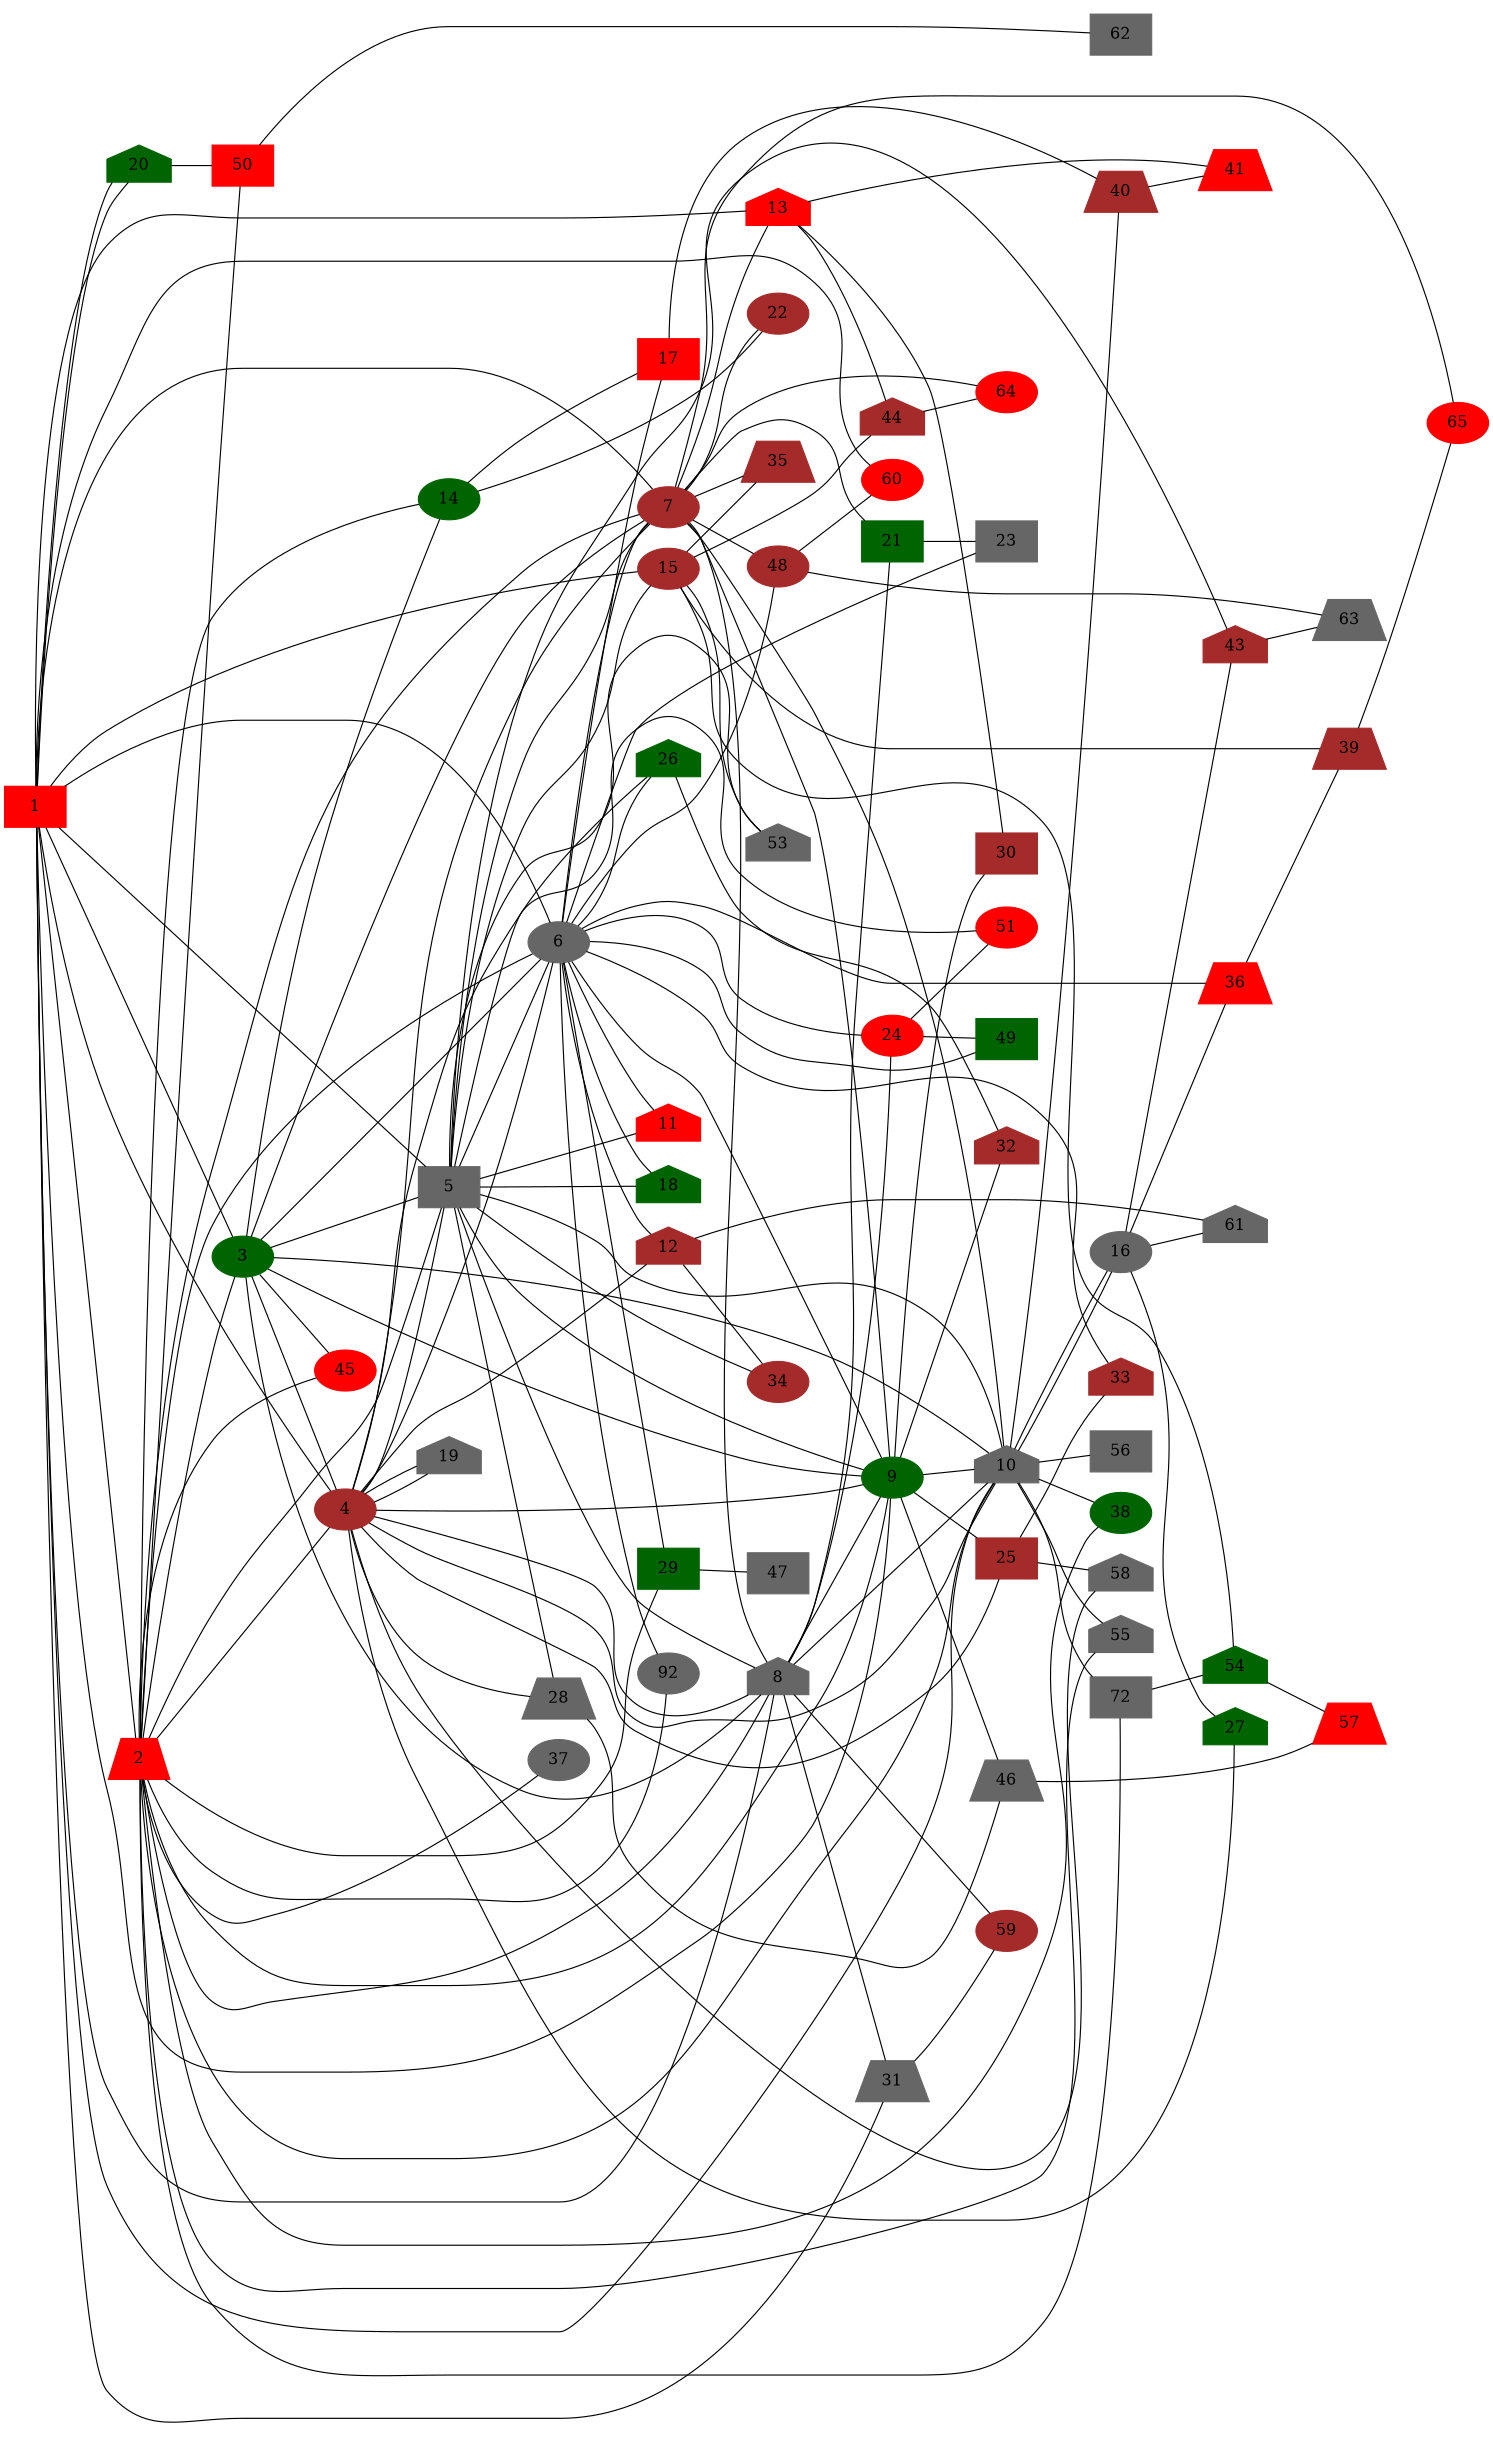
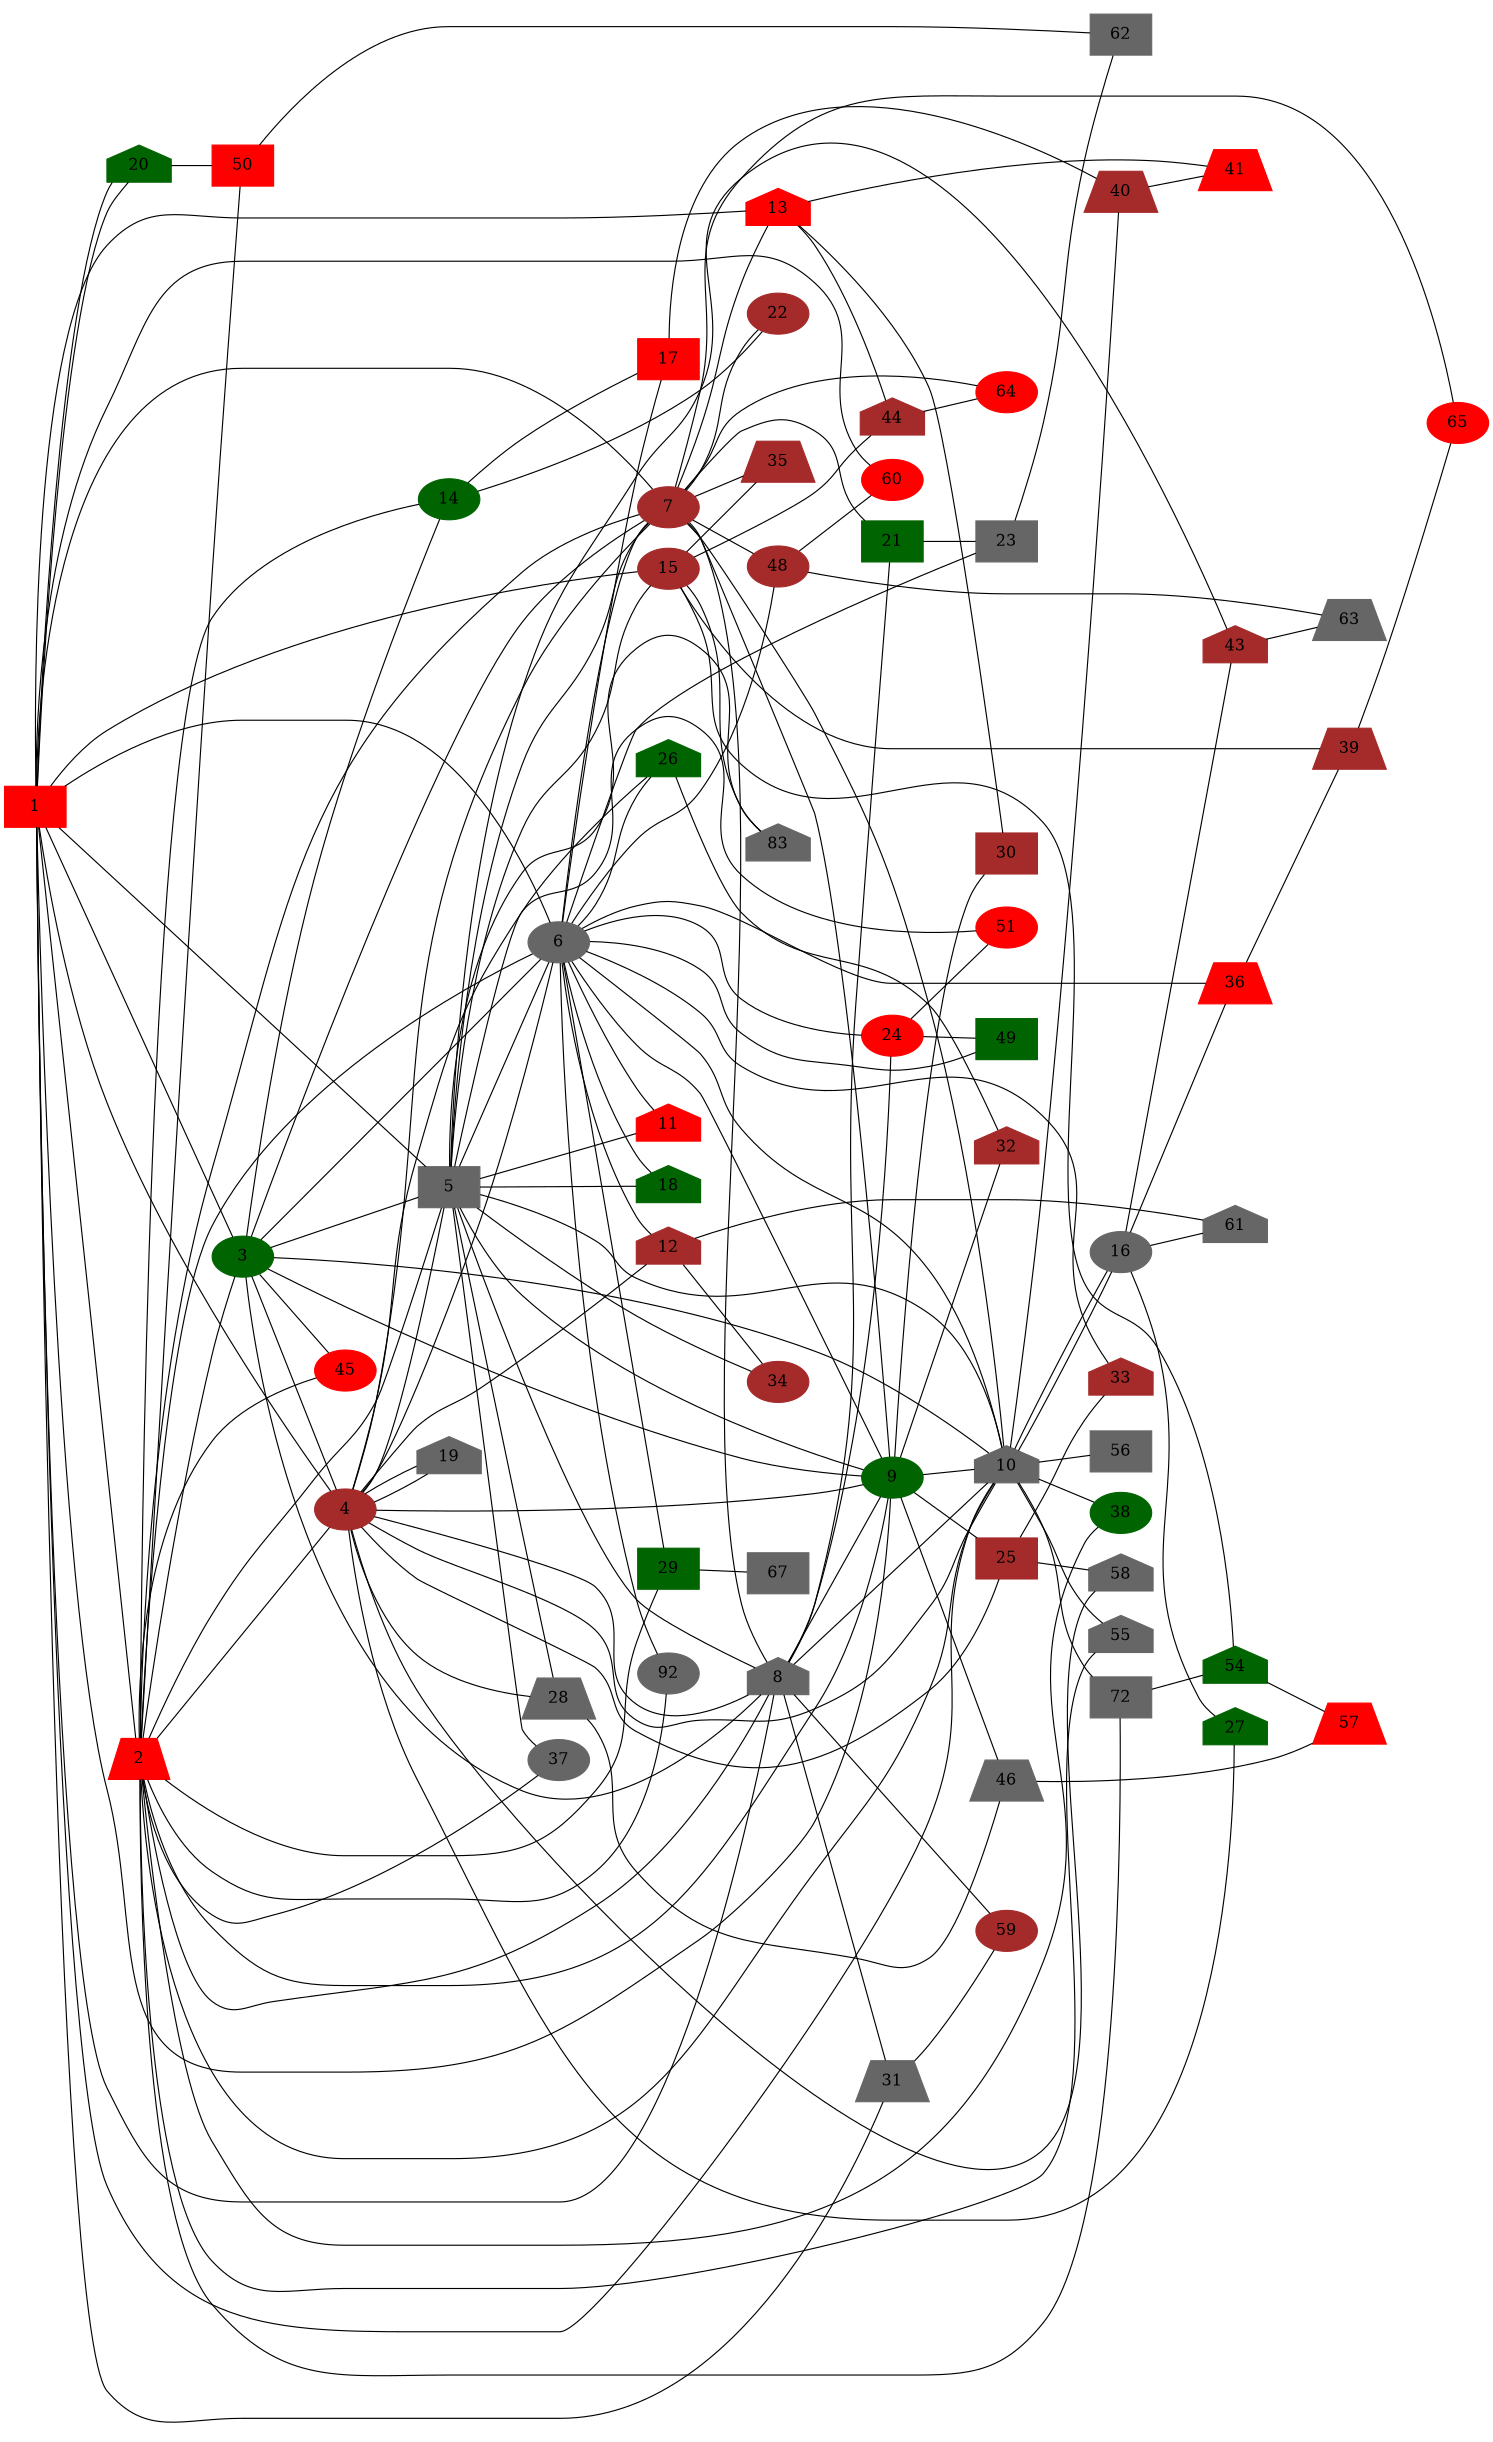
none -> (1065, 288)
(778, 844) -> (778, 844)
none -> (815, 1187)
none -> (489, 1480)
(778, 1573) -> (778, 1573)
